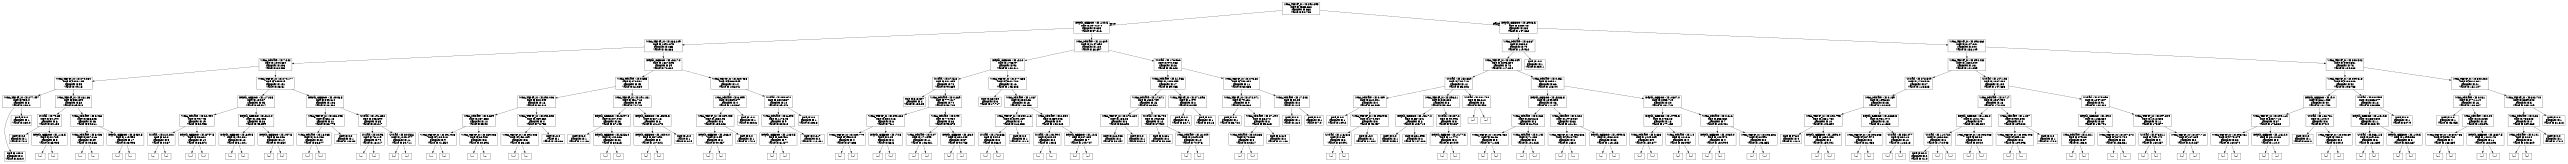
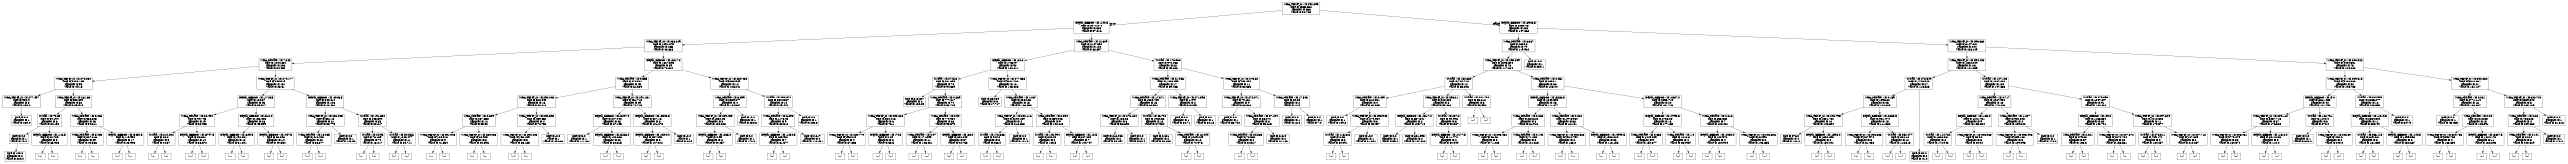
(5, 128) -> (17, 147)
(372, 139) -> (372, 139)
(1929, 148) -> (1919, 119)
